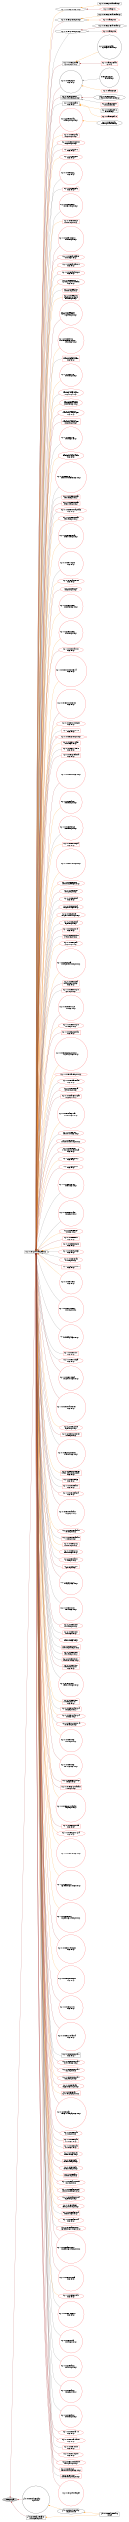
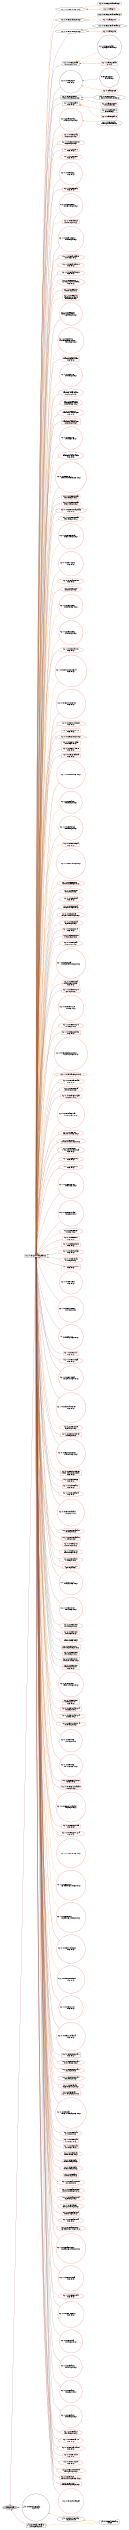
none -> (71, 2433)
